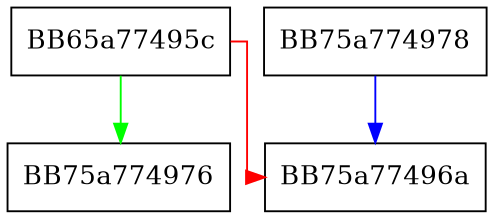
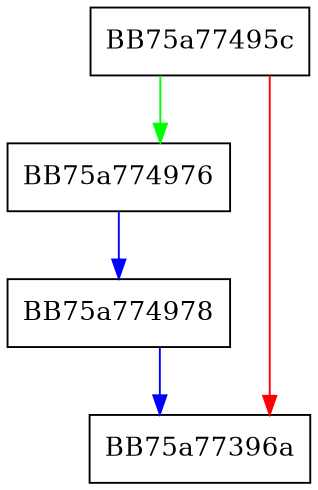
(121, 41) -> (200, 41)
(375, 177) -> (200, 449)
none -> (119, 236)
